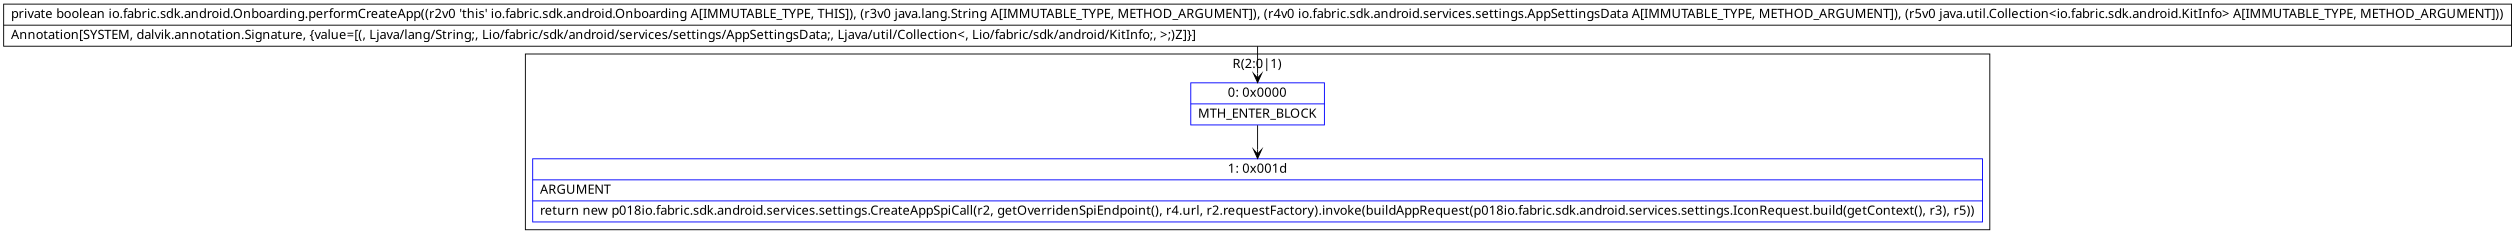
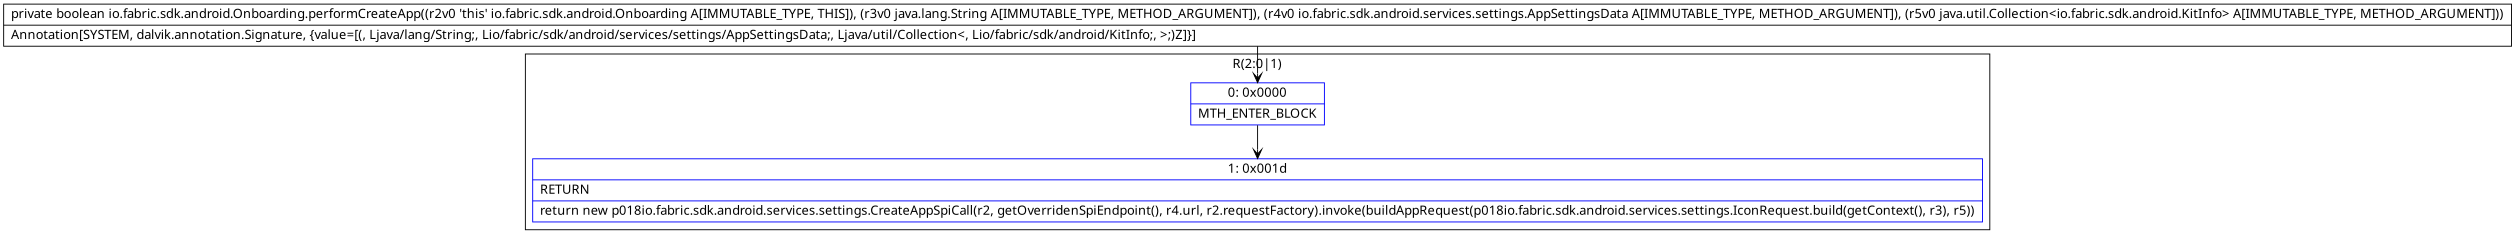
(576, 190) -> (565, 190)
